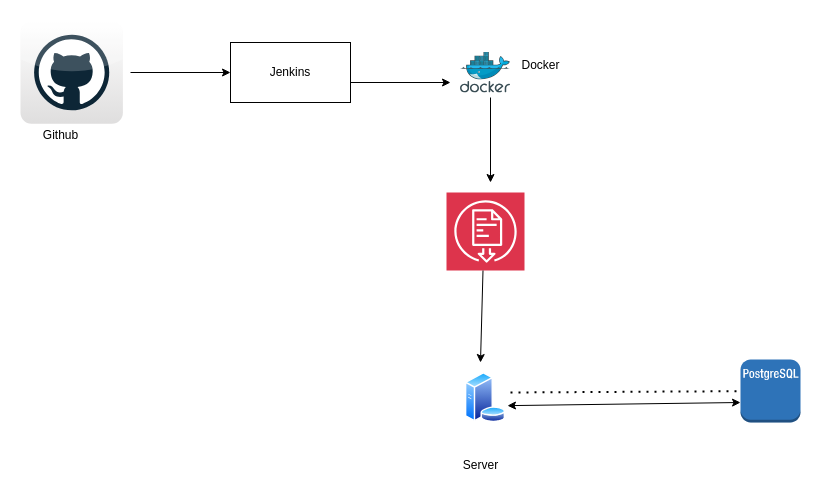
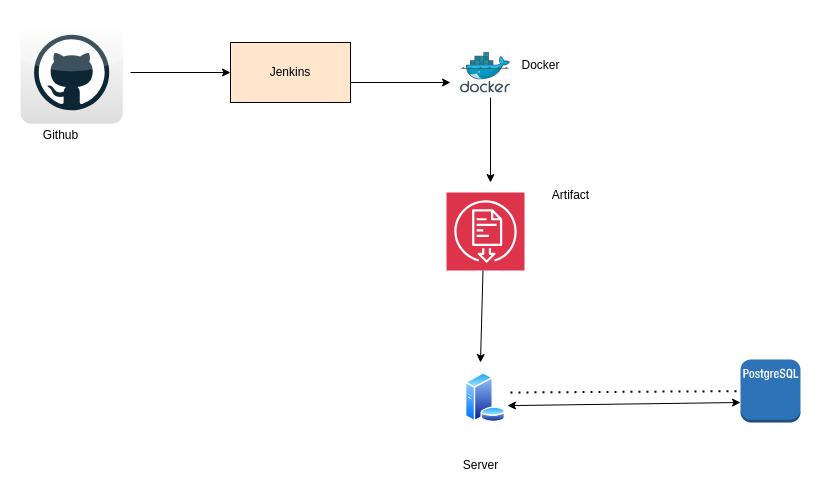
(291, 73) -> (291, 73)
none -> (571, 196)
